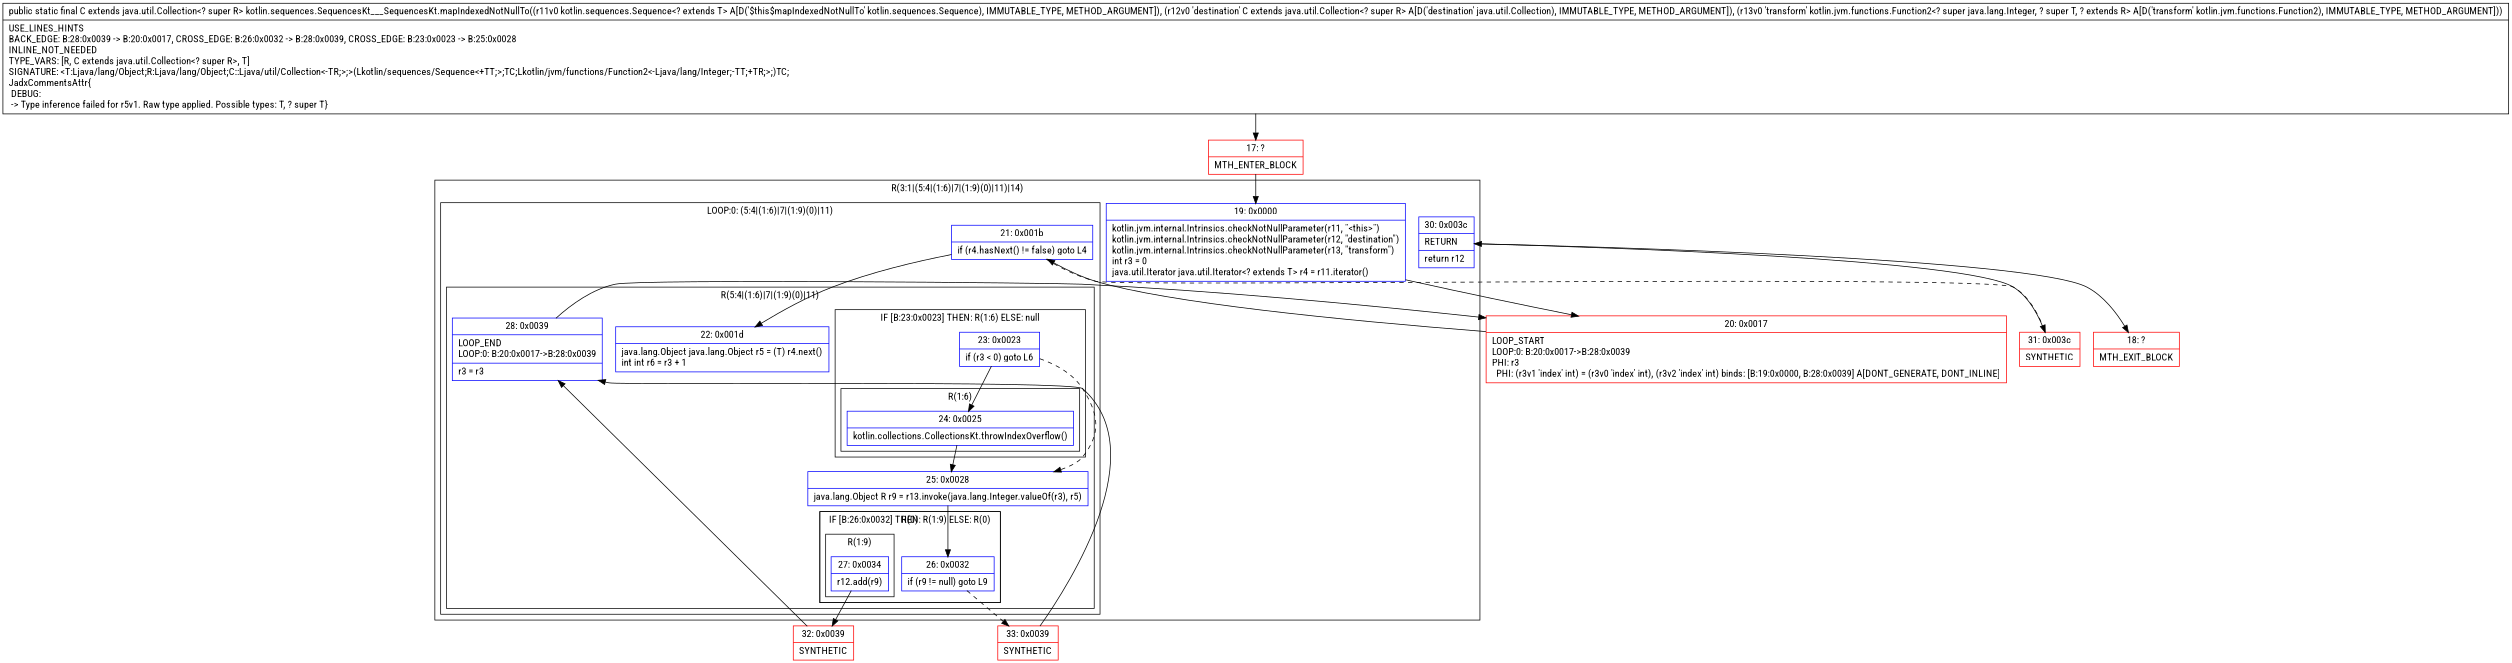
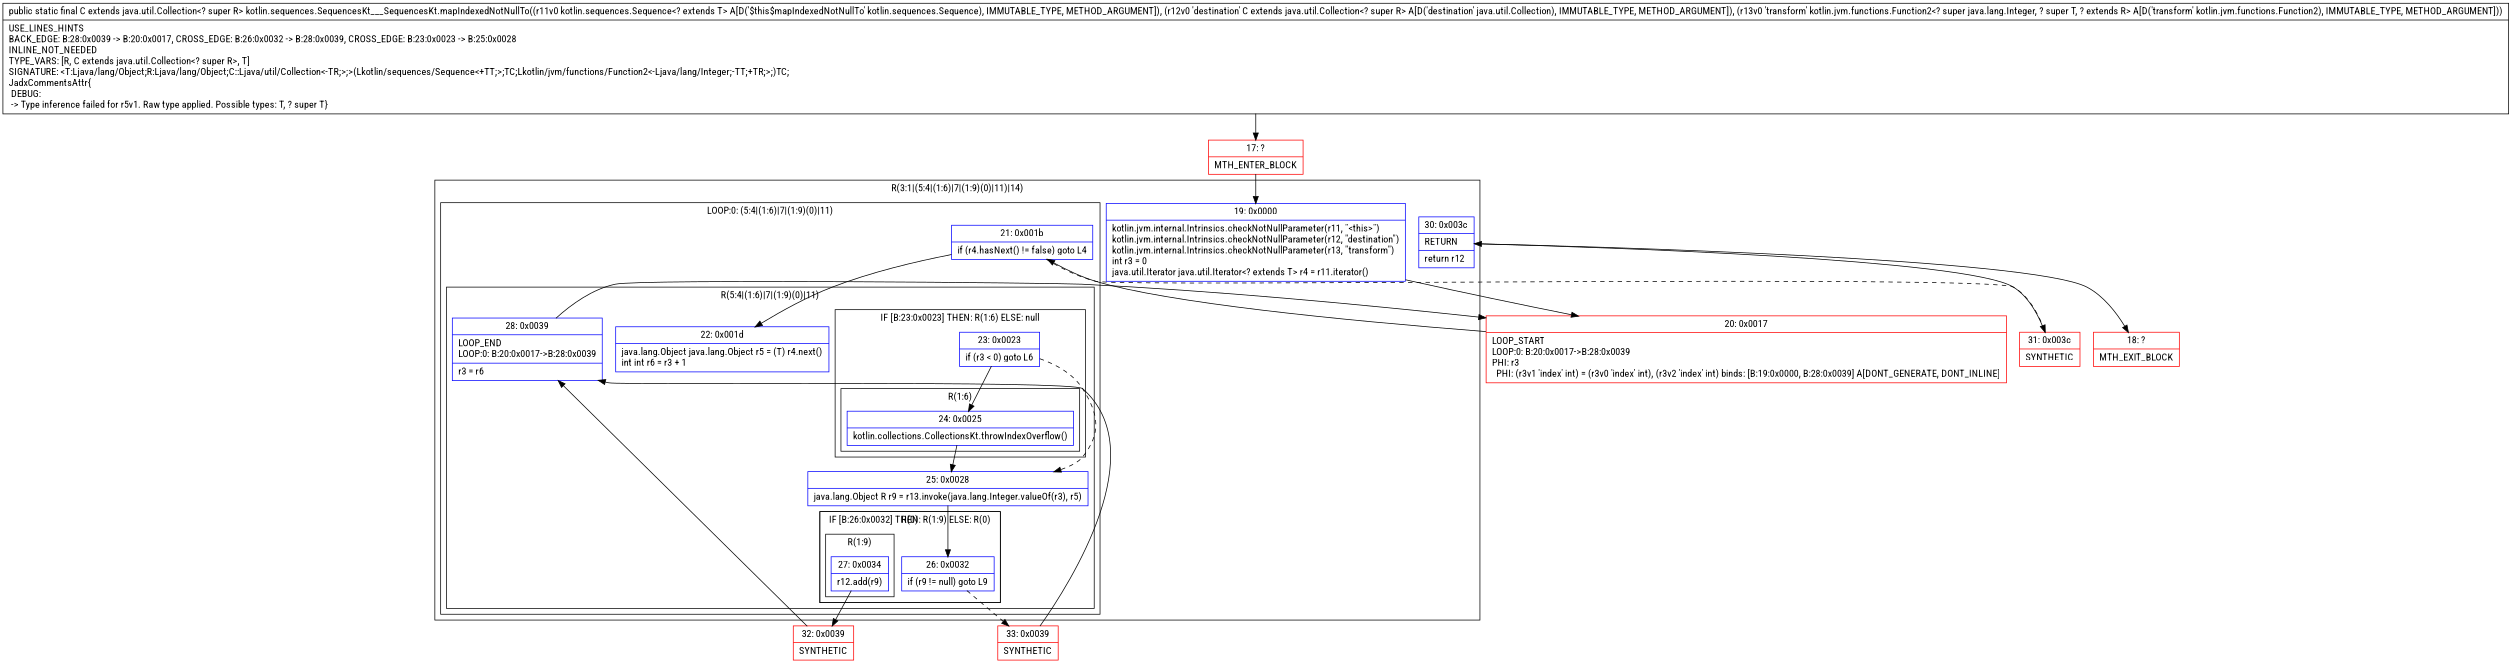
(471, 372) -> (471, 372)
